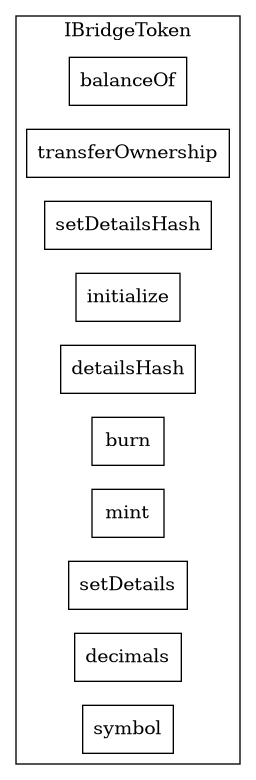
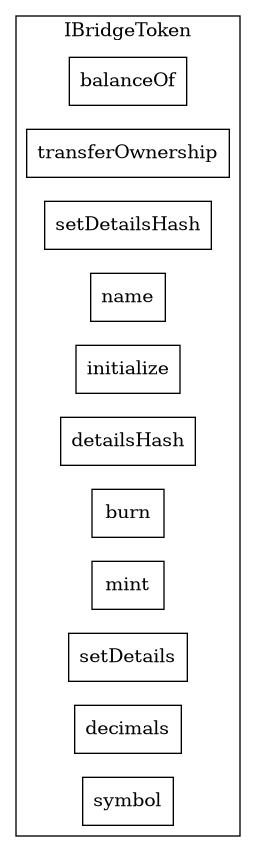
none -> (128, 297)
